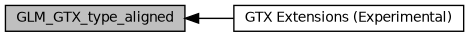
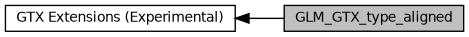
(216, 18) -> (267, 18)
